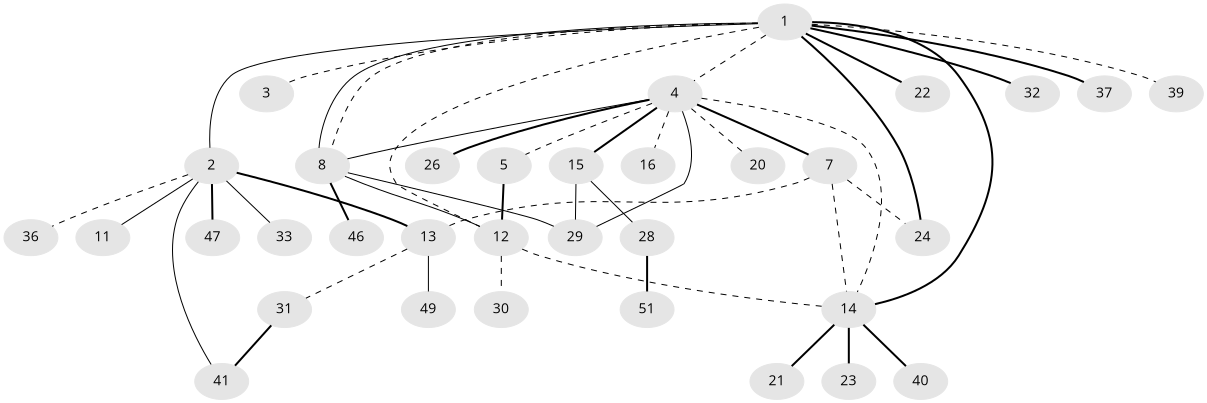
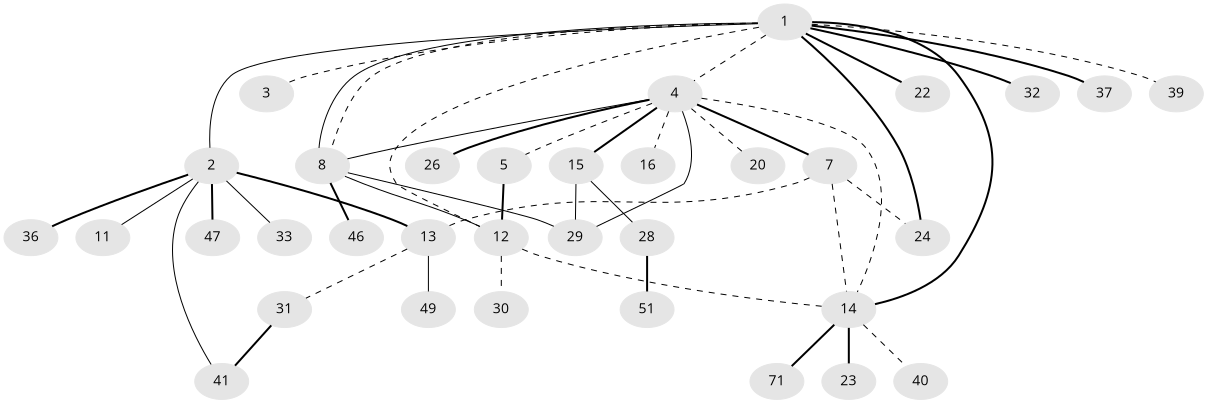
(120, 199) -> (120, 199)
(885, 345) -> (885, 345)
(777, 381) -> (777, 381)
